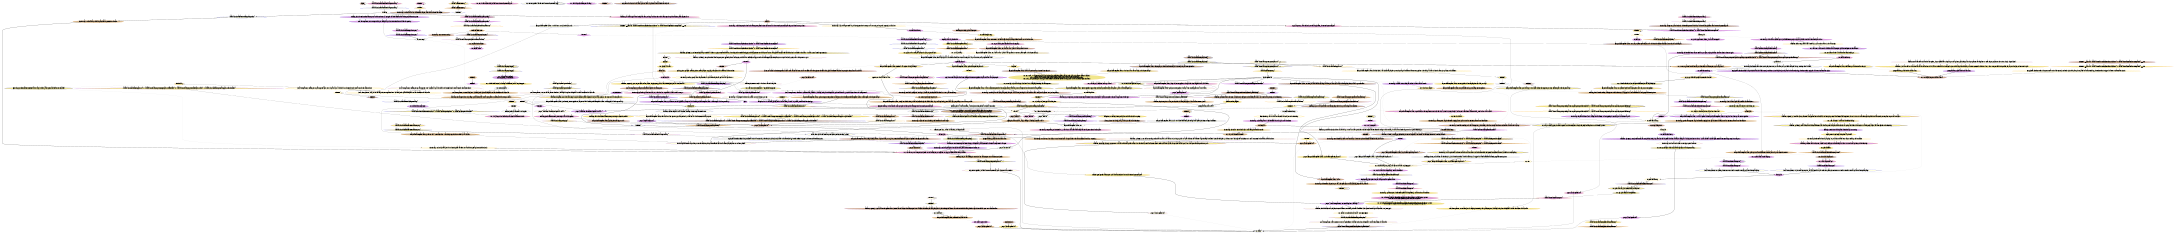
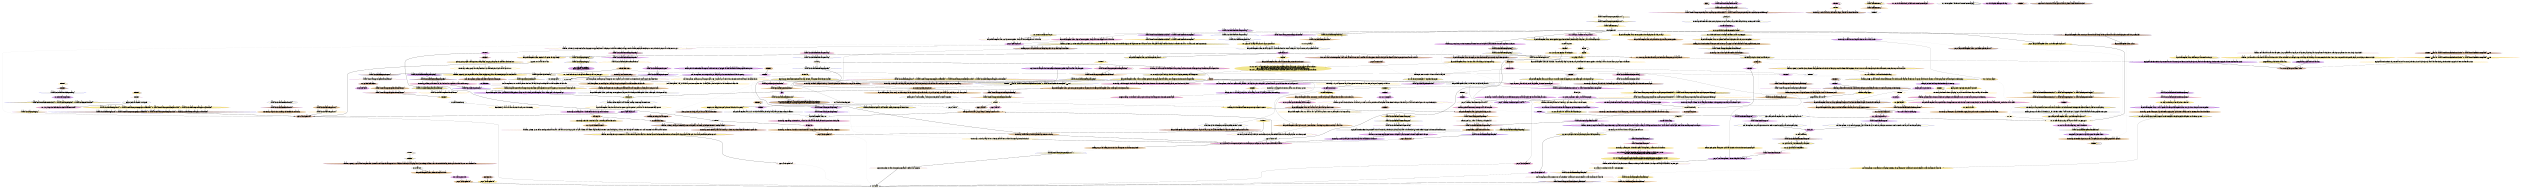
(1844, 58) -> none
(1777, 62) -> (1726, 17)
